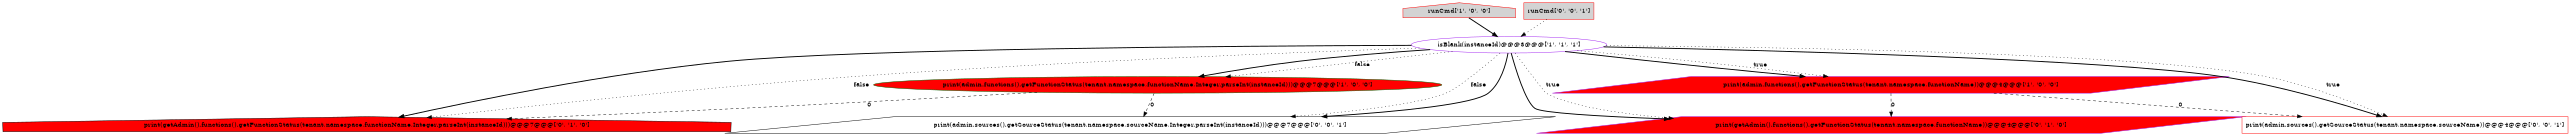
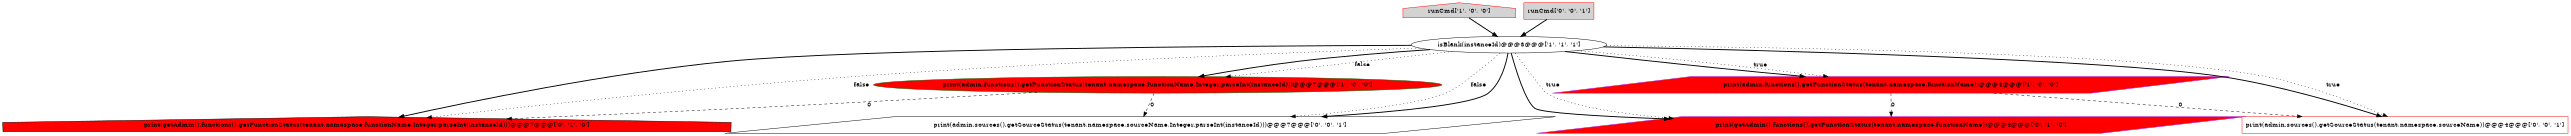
(1536, 27) -> (1536, 27)
(1509, 45) -> (1509, 45)
